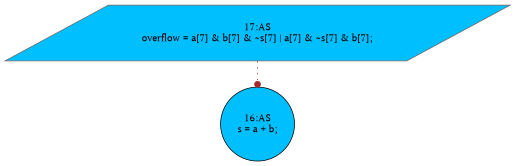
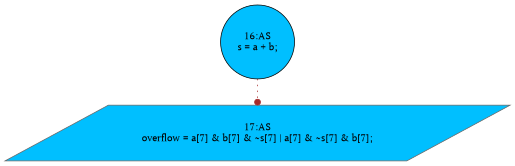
(258, 71) -> (258, 89)
